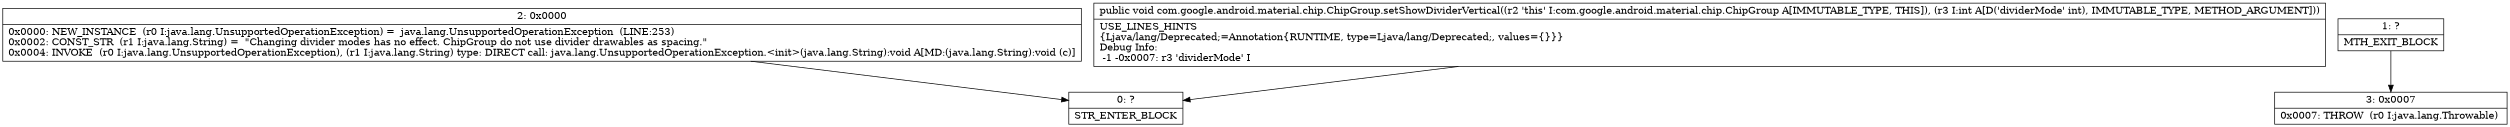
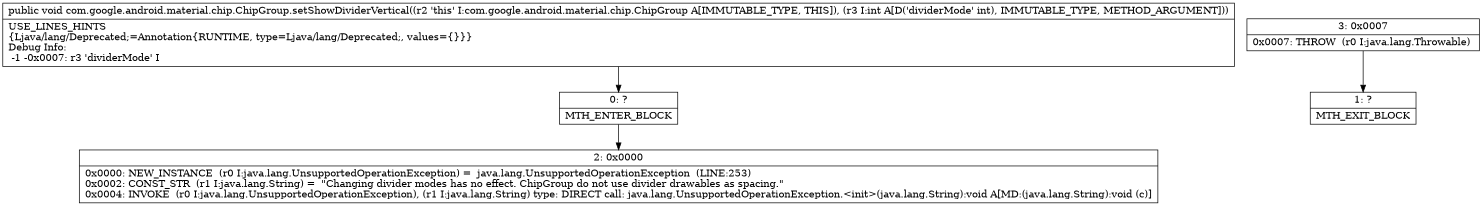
(2391, 68) -> (1363, 68)
(906, 80) -> (619, 134)
(1126, 116) -> (619, 116)
